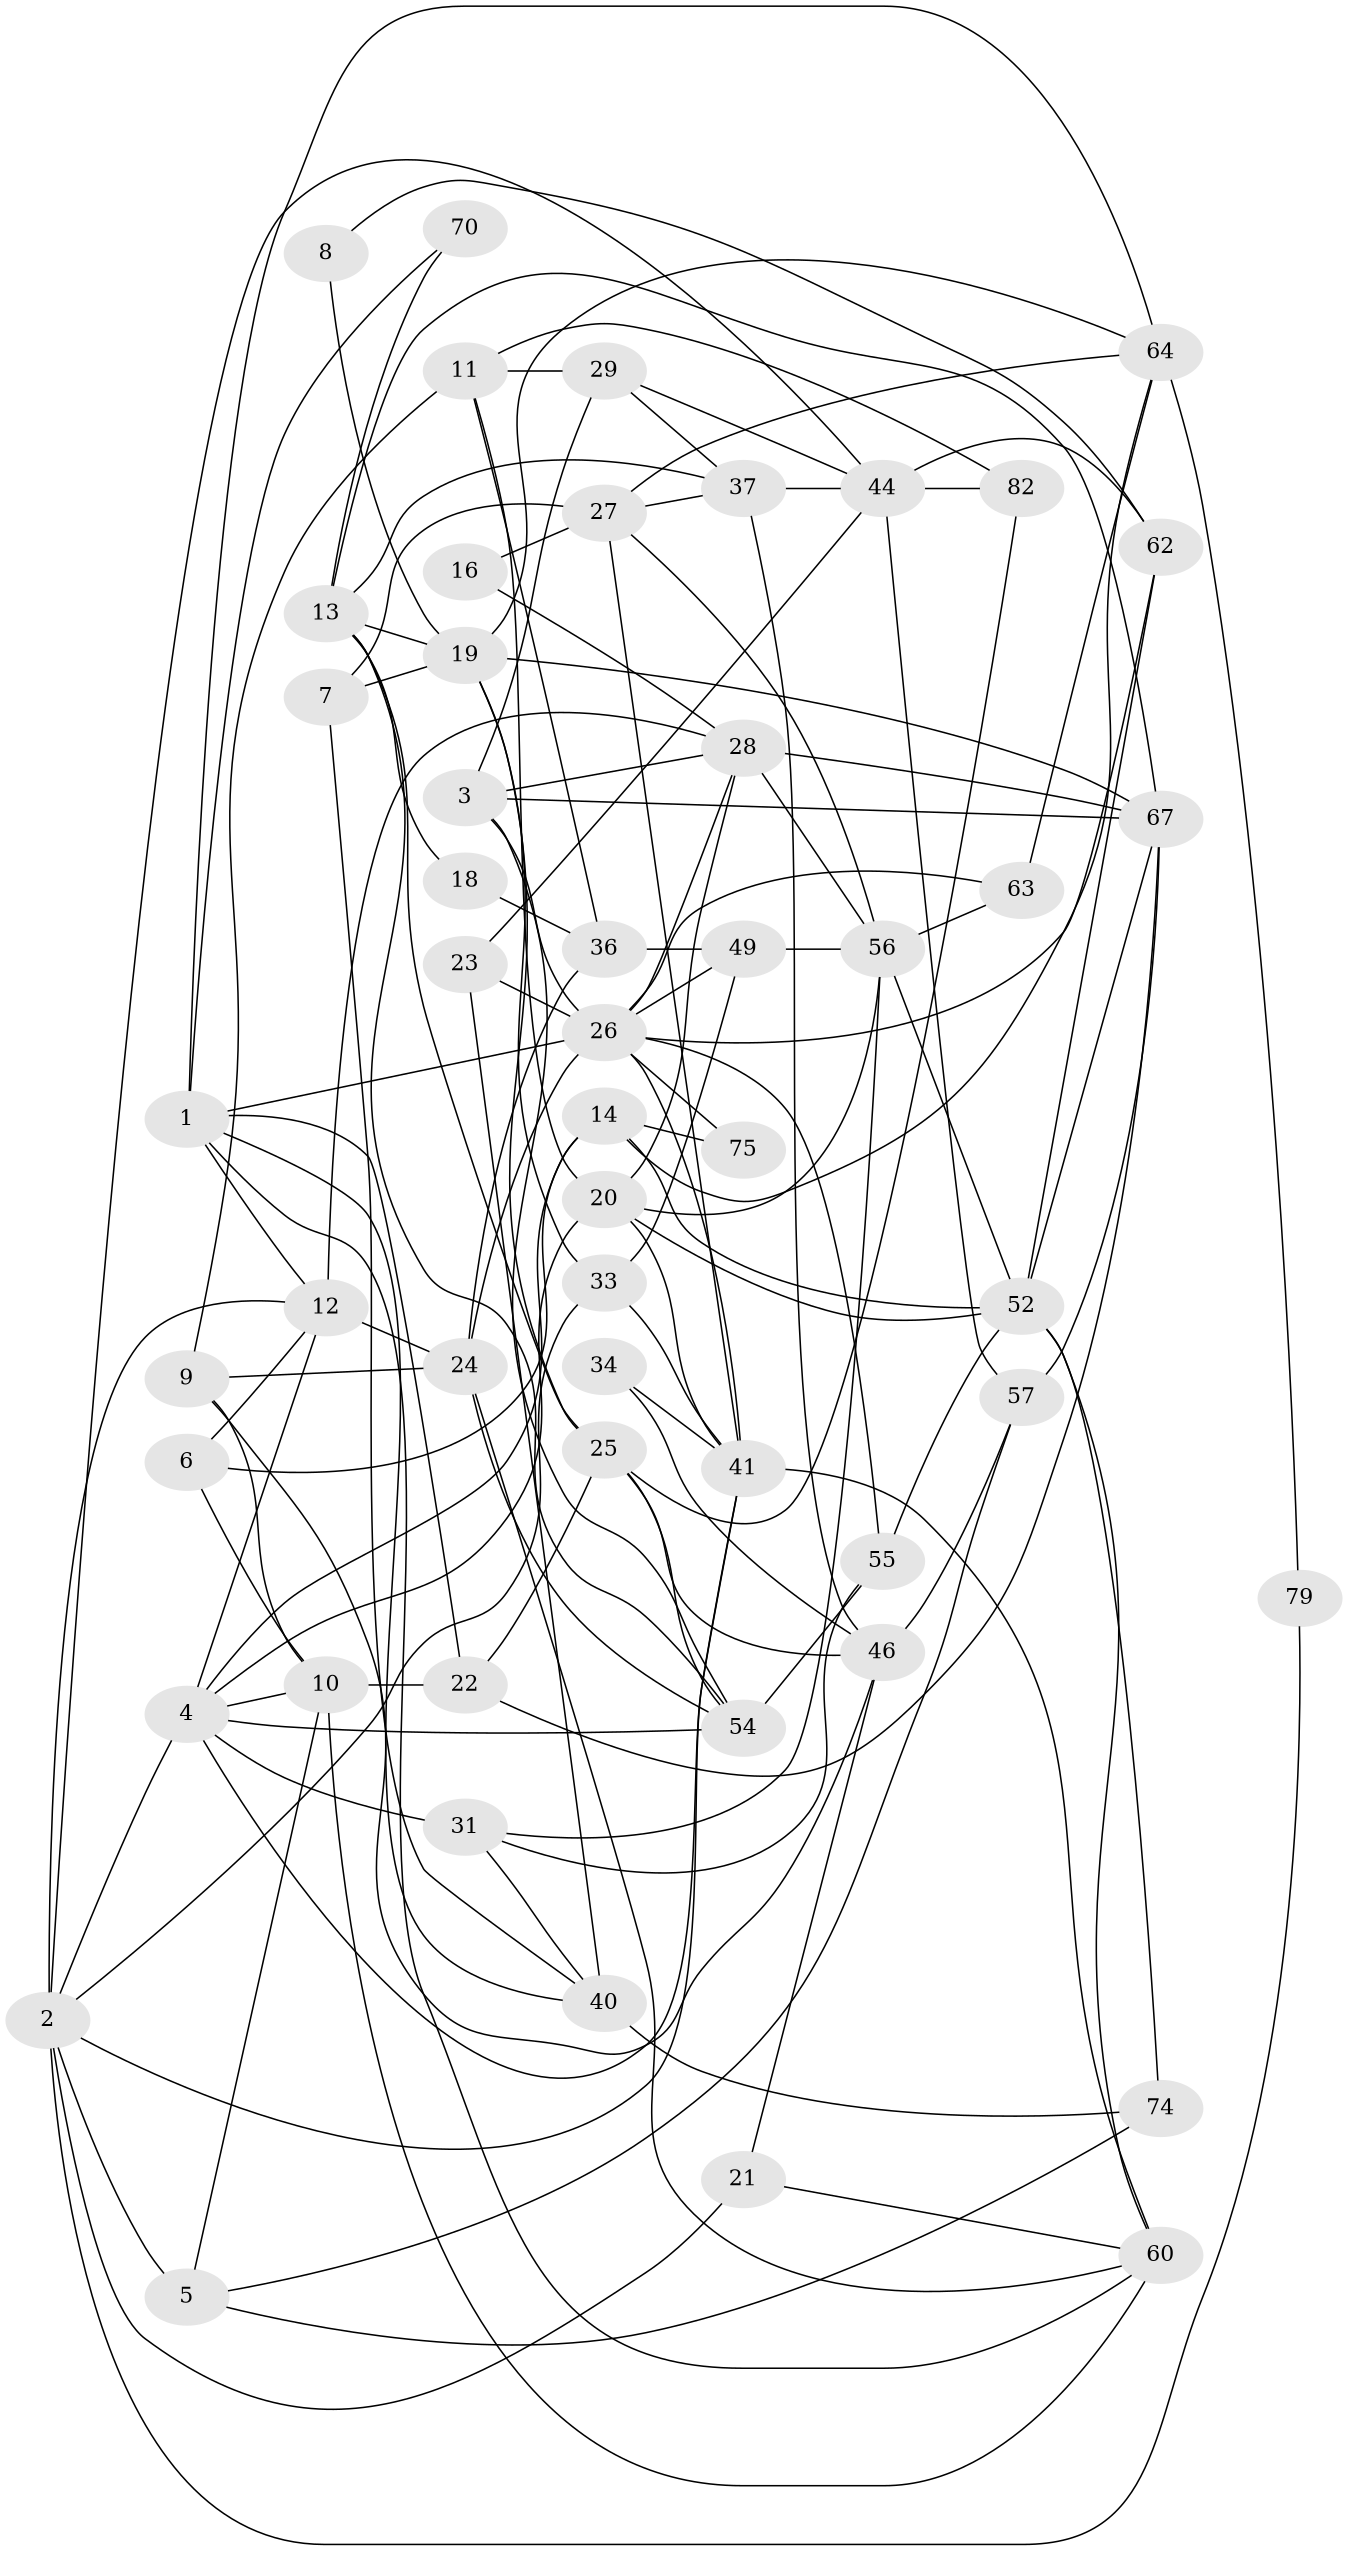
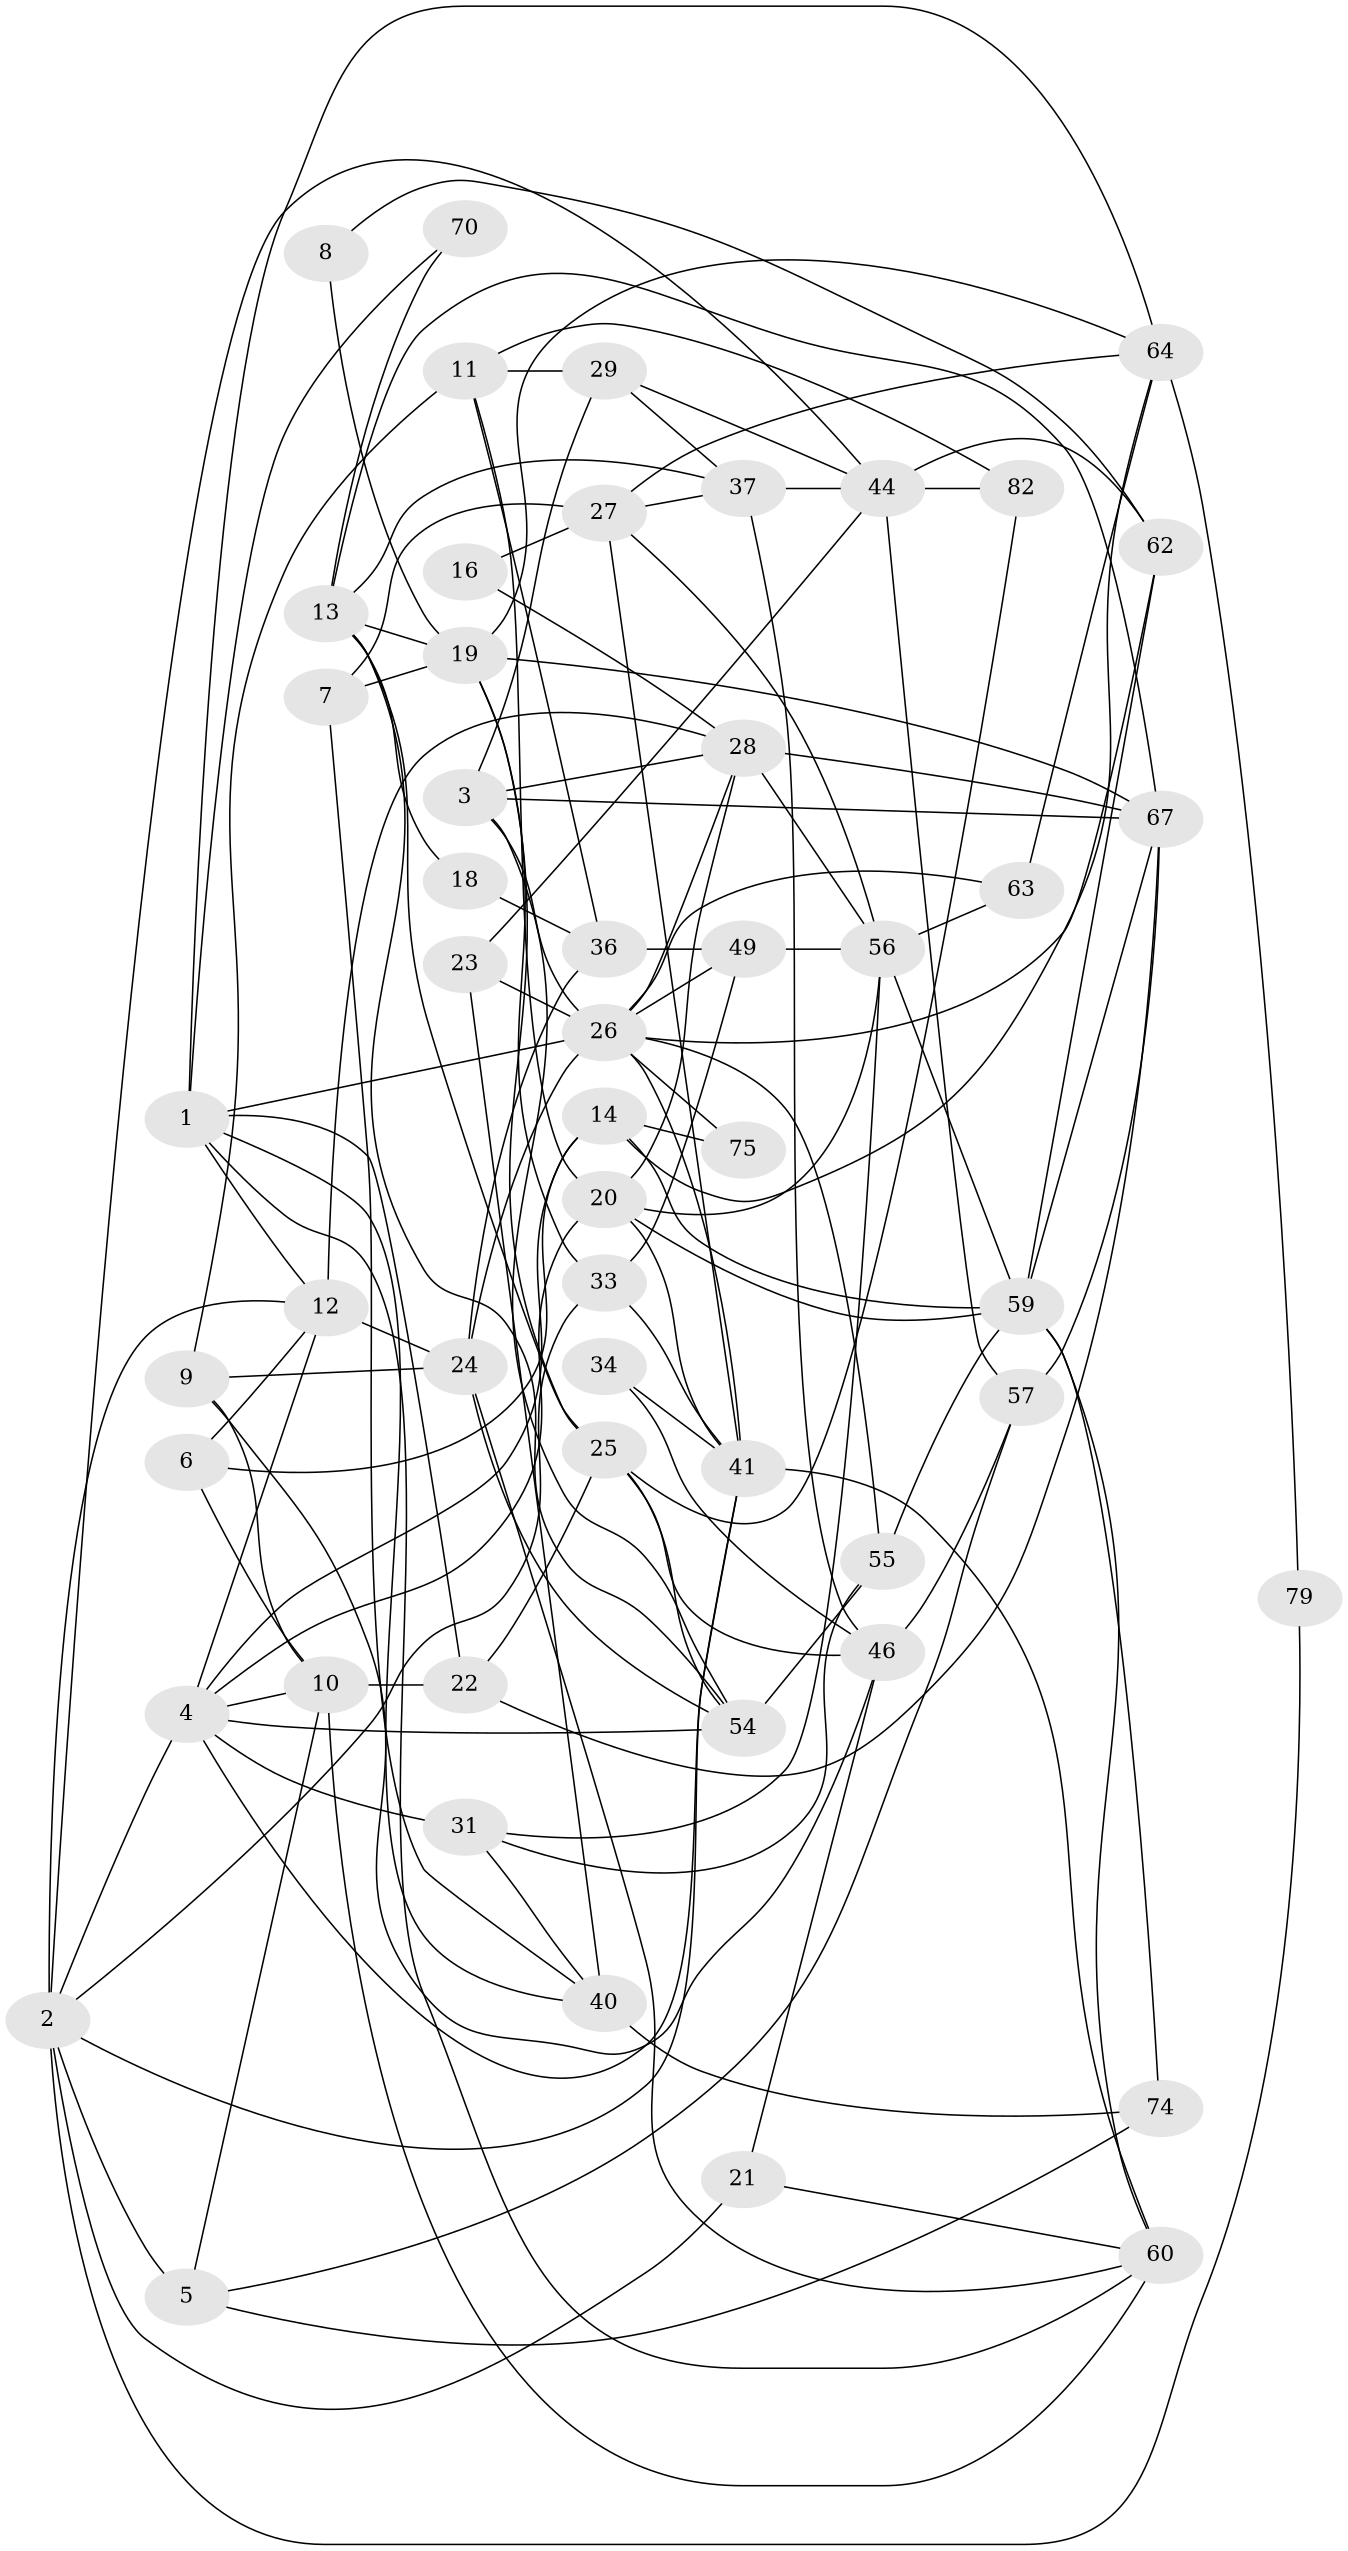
(1022, 1306) -> (1022, 1306)
